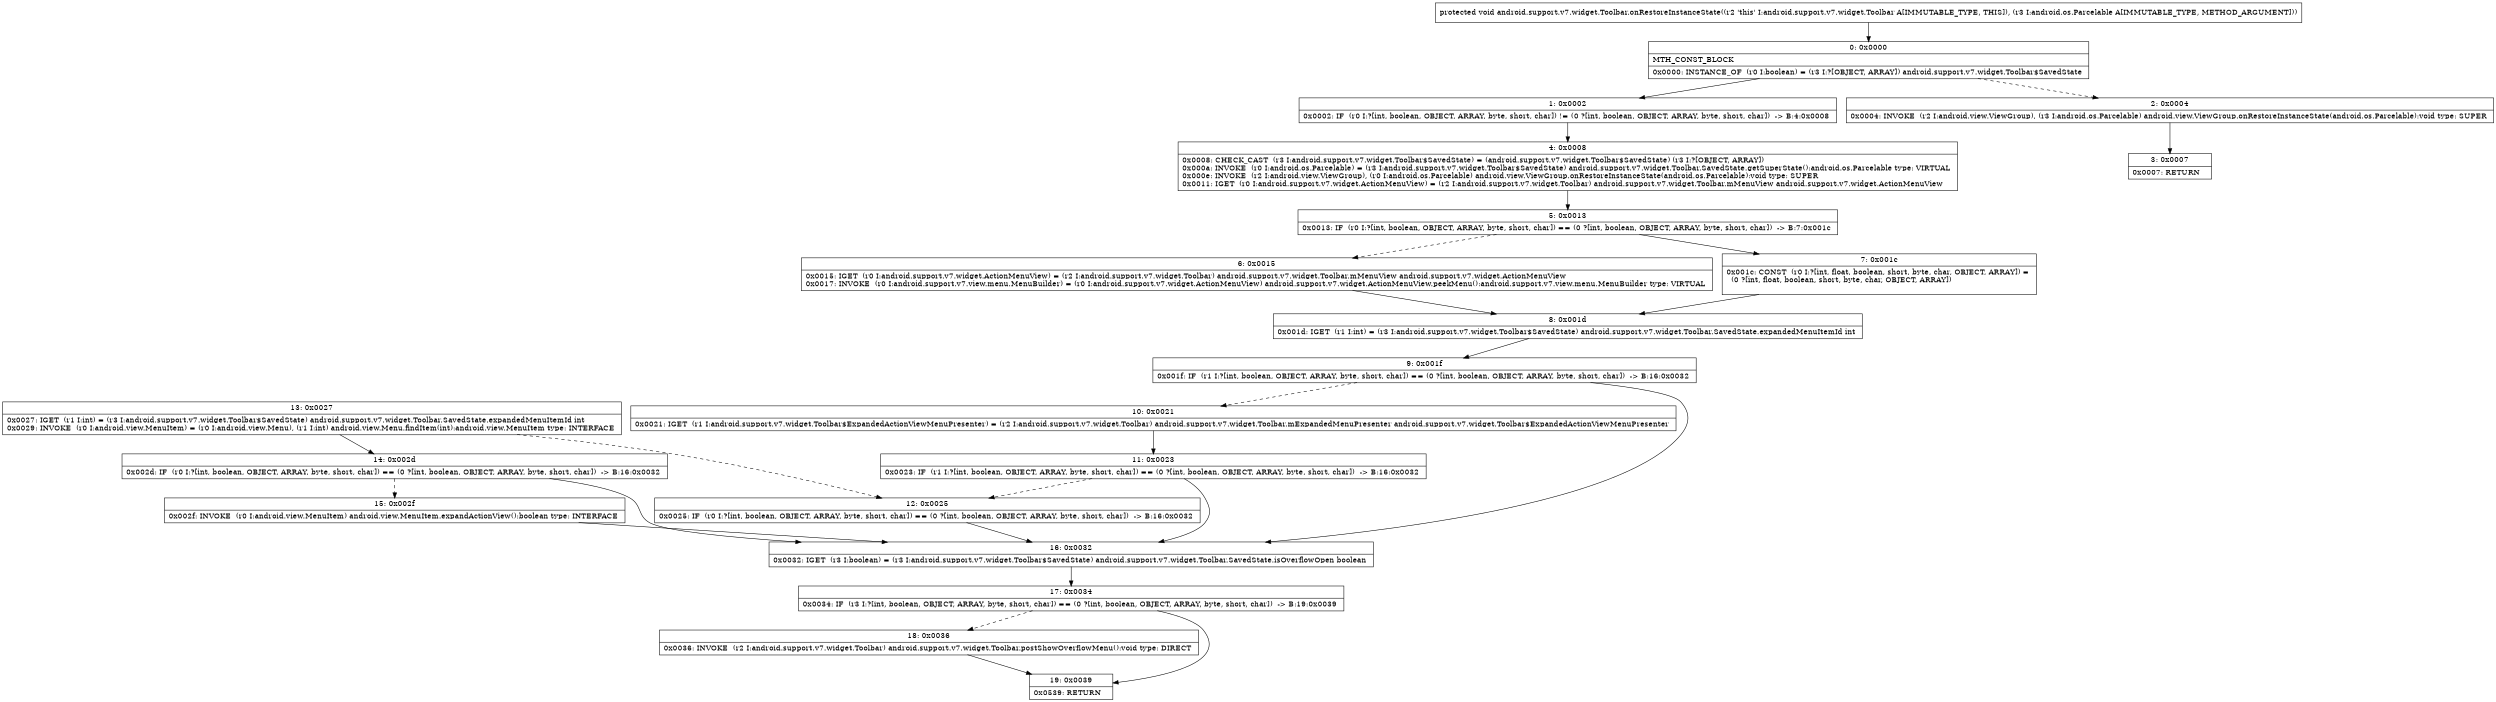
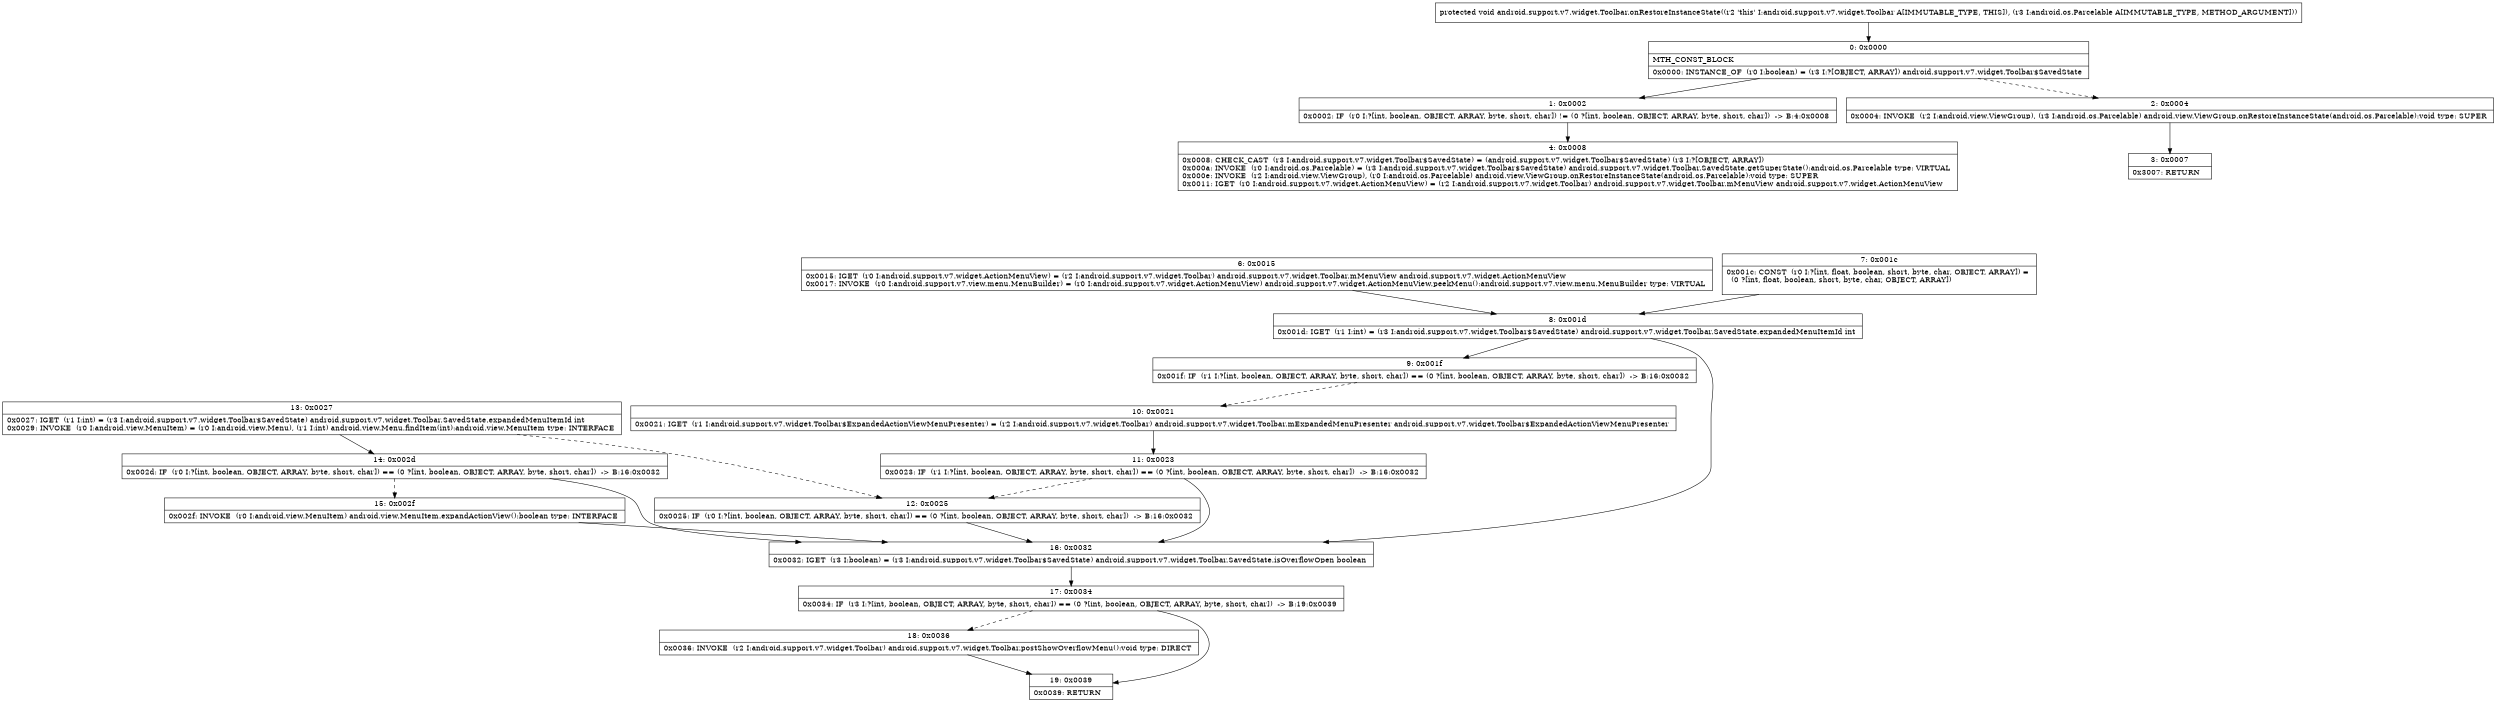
(2170, 172) -> (2170, 172)
(1568, 222) -> none
(1547, 498) -> (1609, 511)
(1071, 693) -> (1071, 693)
